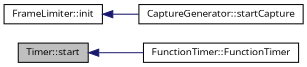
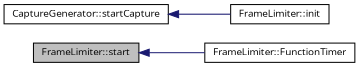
(126, 14) -> (205, 14)
(53, 53) -> (86, 53)
(221, 53) -> (280, 53)
